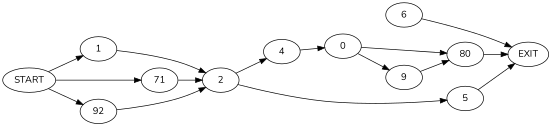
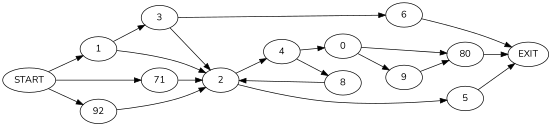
none -> (160, 18)
none -> (343, 83)
